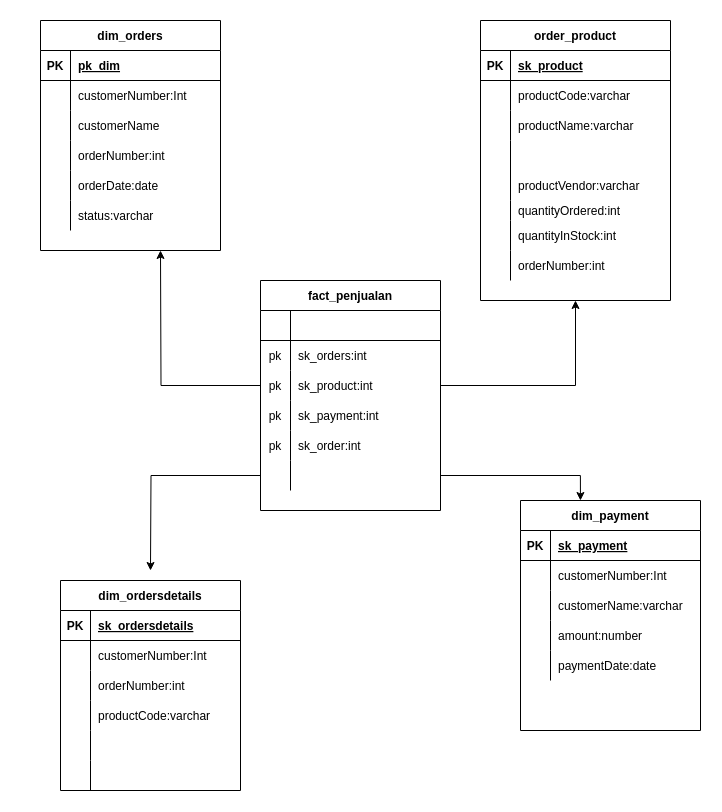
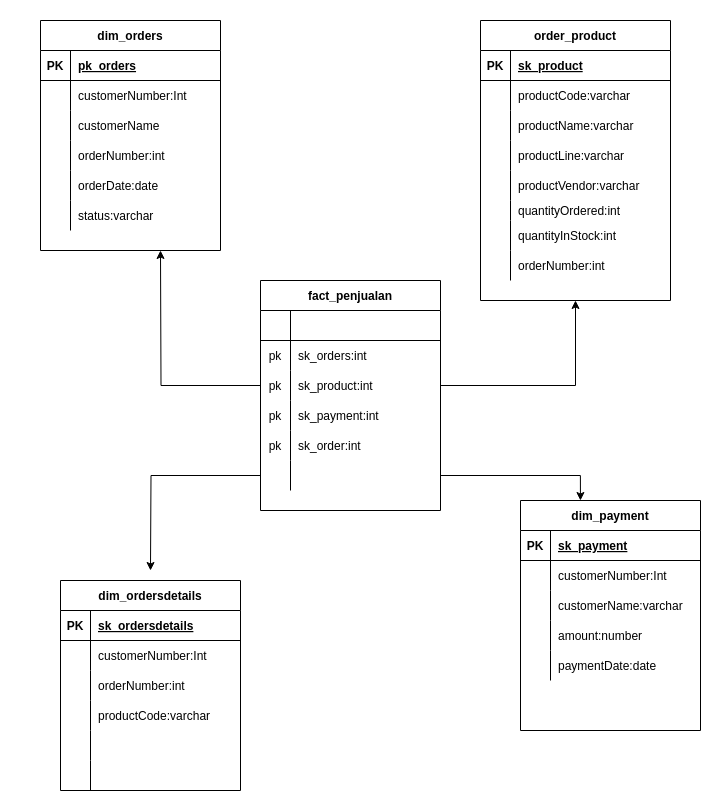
(97, 66) -> (108, 66)
none -> (591, 156)
